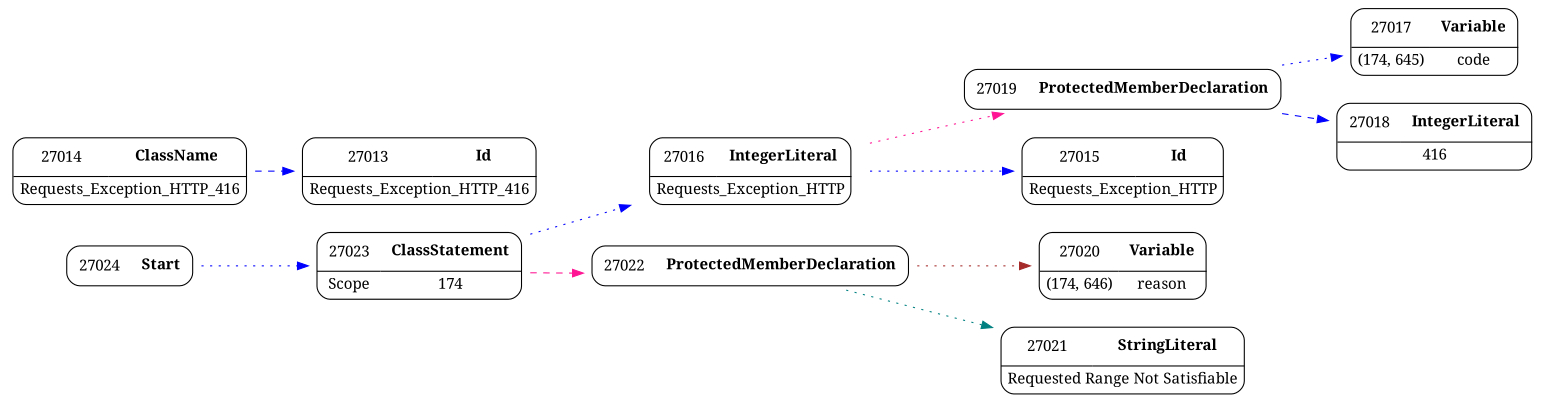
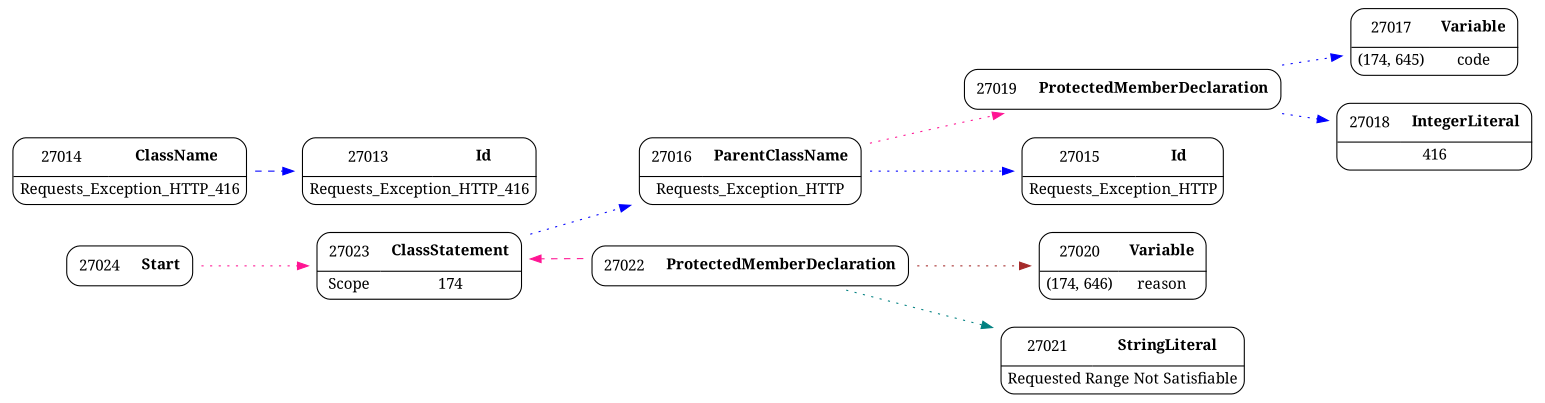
(1300, 116) -> (1300, 116)
(784, 156) -> (781, 156)
(249, 266) -> (249, 266)
(551, 273) -> (562, 259)
